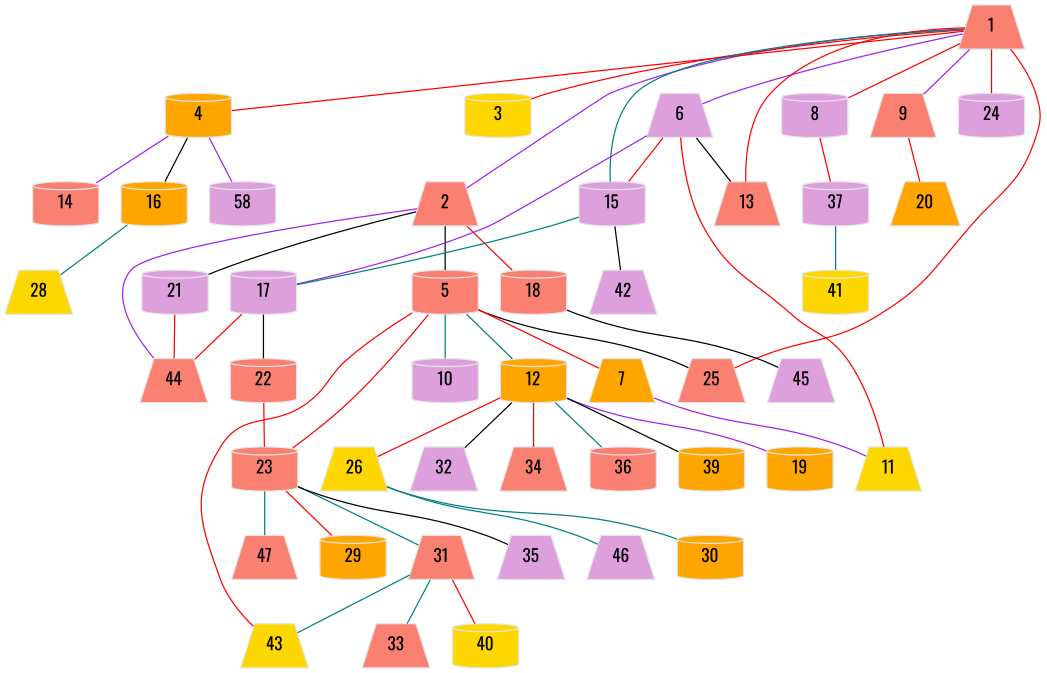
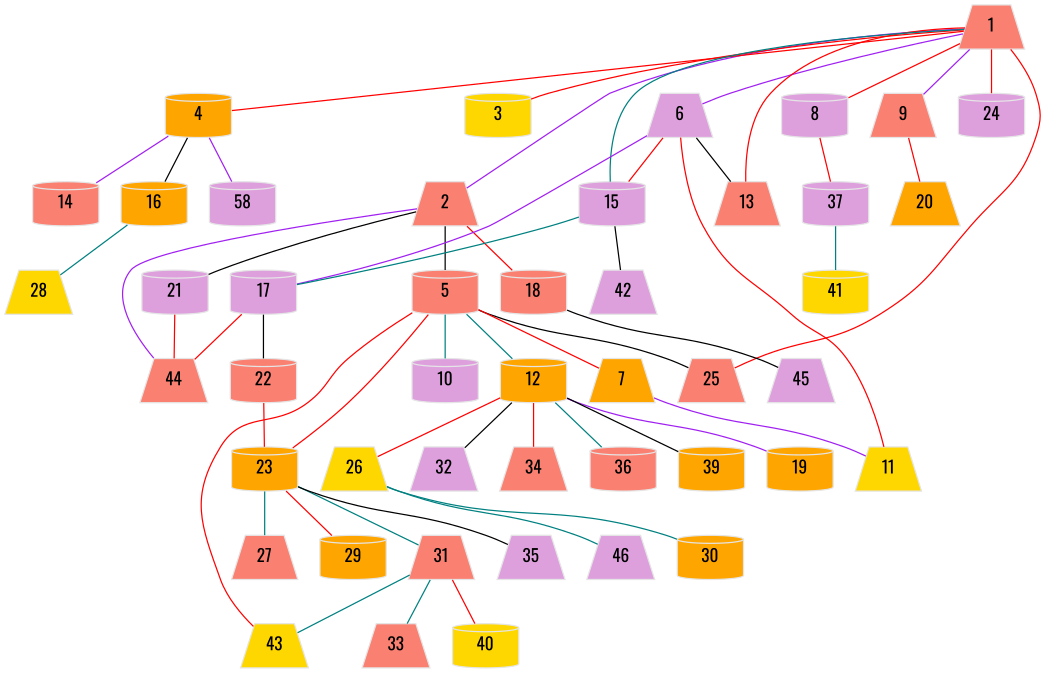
(265, 469) -> (265, 469)
(265, 557) -> (265, 557)
